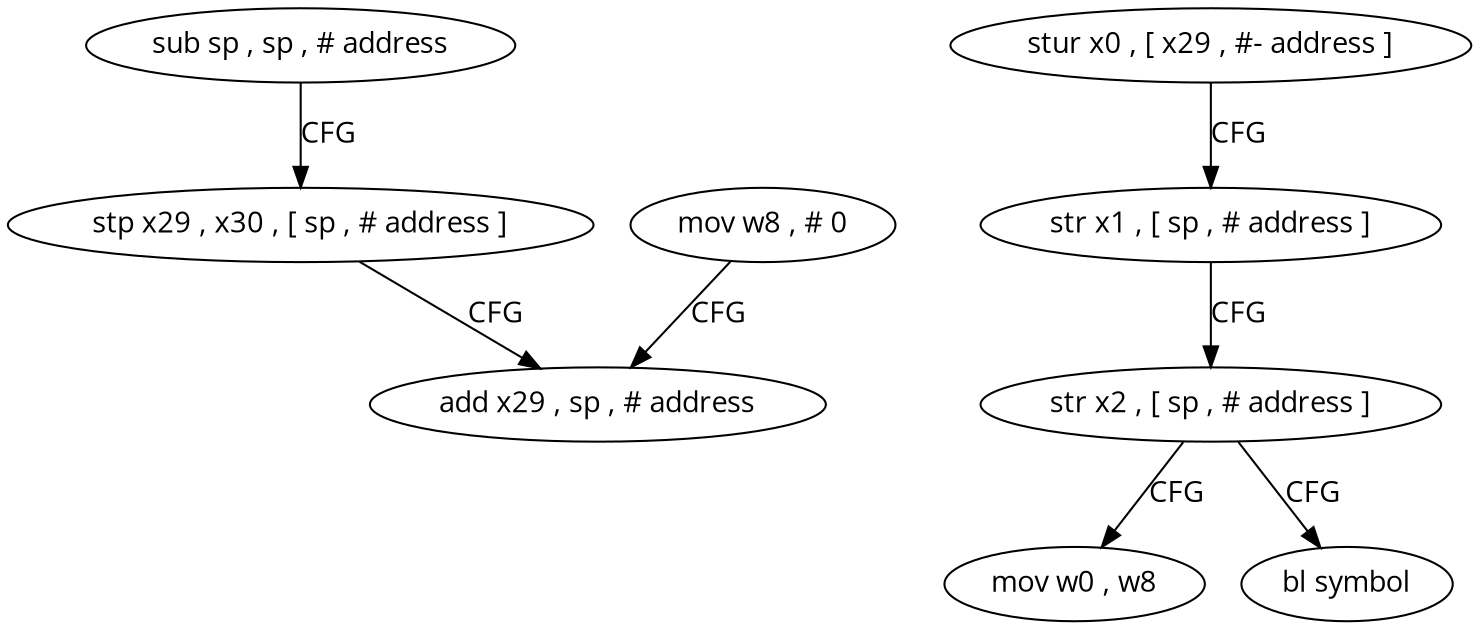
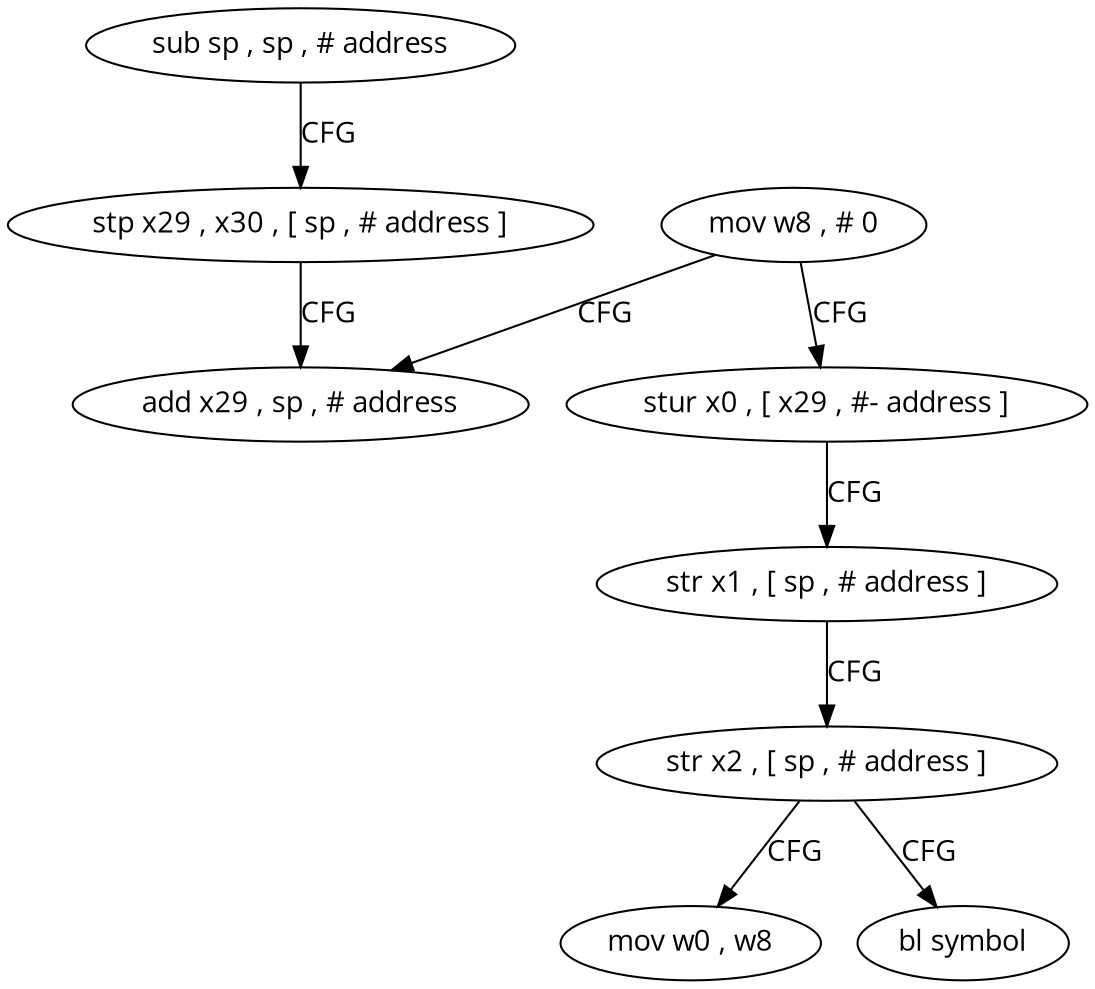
none -> (809, 304)
